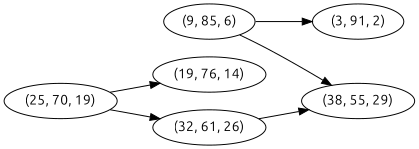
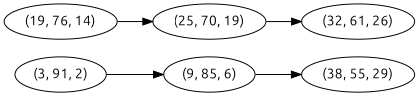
(279, 22) -> (130, 75)
(130, 89) -> (130, 22)
(279, 115) -> none
